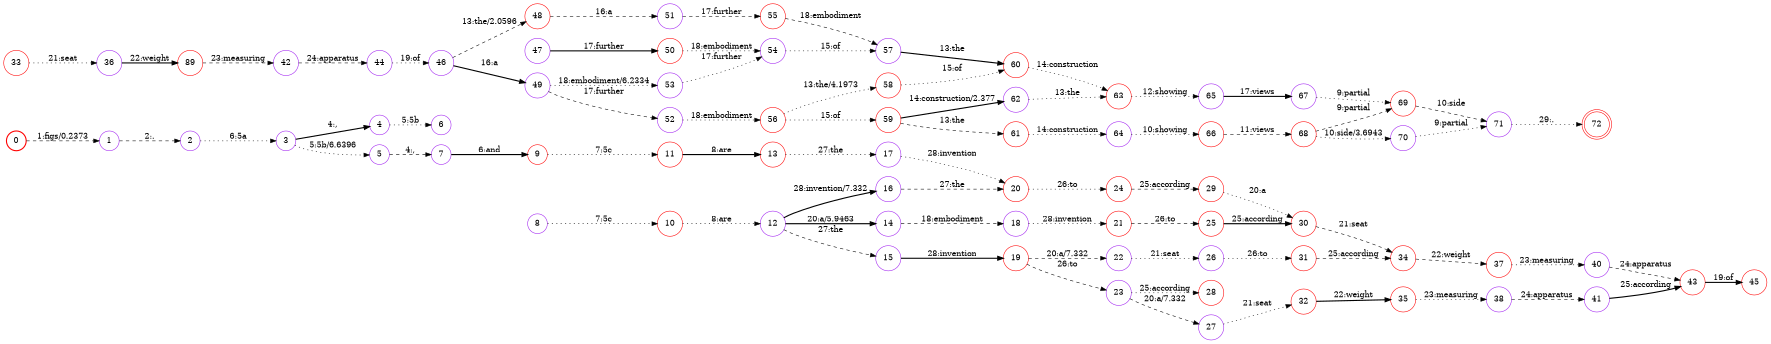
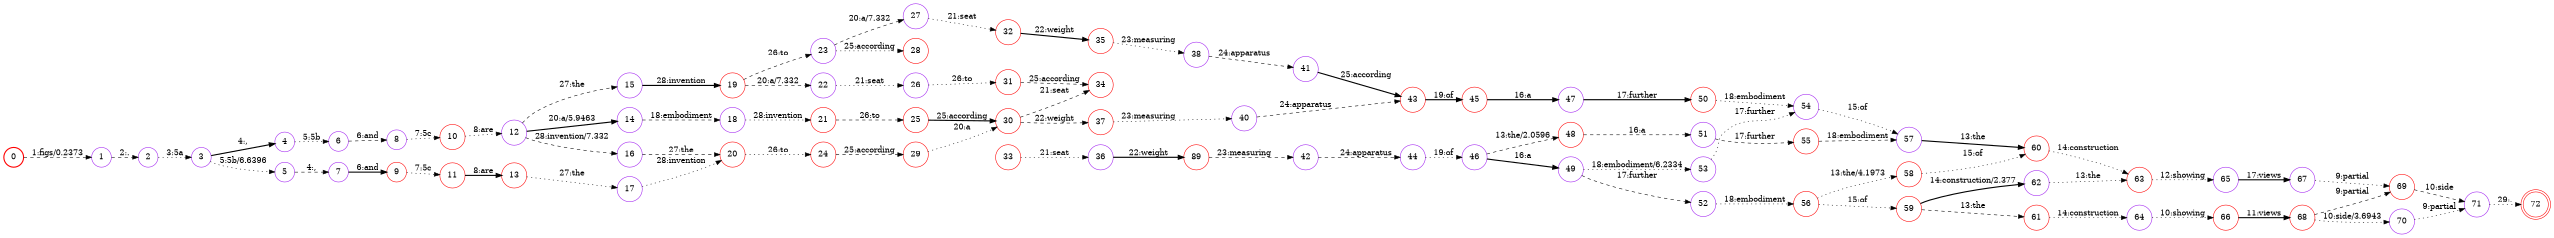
none -> (1520, 100)
(1255, 134) -> (2261, 218)
(238, 137) -> (175, 153)
none -> (365, 141)
(826, 203) -> (568, 148)
(1448, 261) -> (1052, 123)
